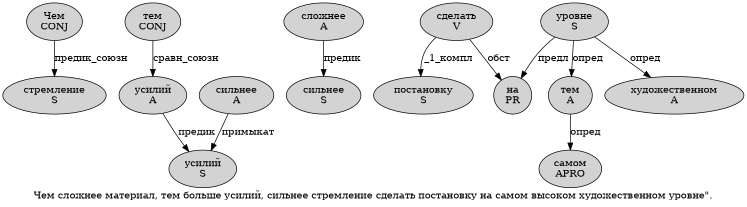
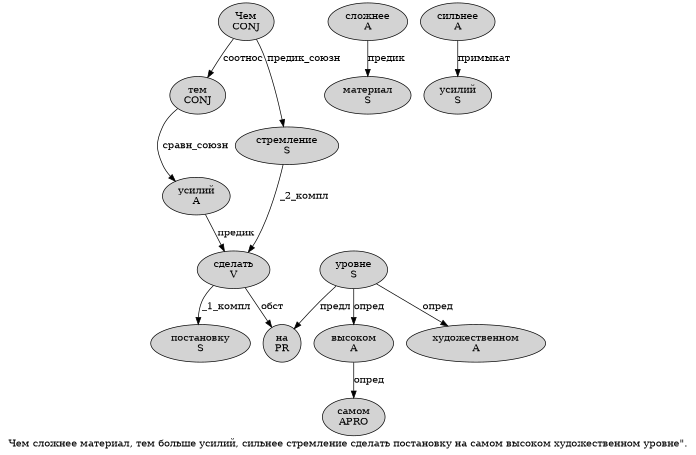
none -> (222, 55)
(324, 95) -> (368, 95)
(570, 95) -> (354, 343)
(173, 130) -> (213, 230)
none -> (271, 207)
